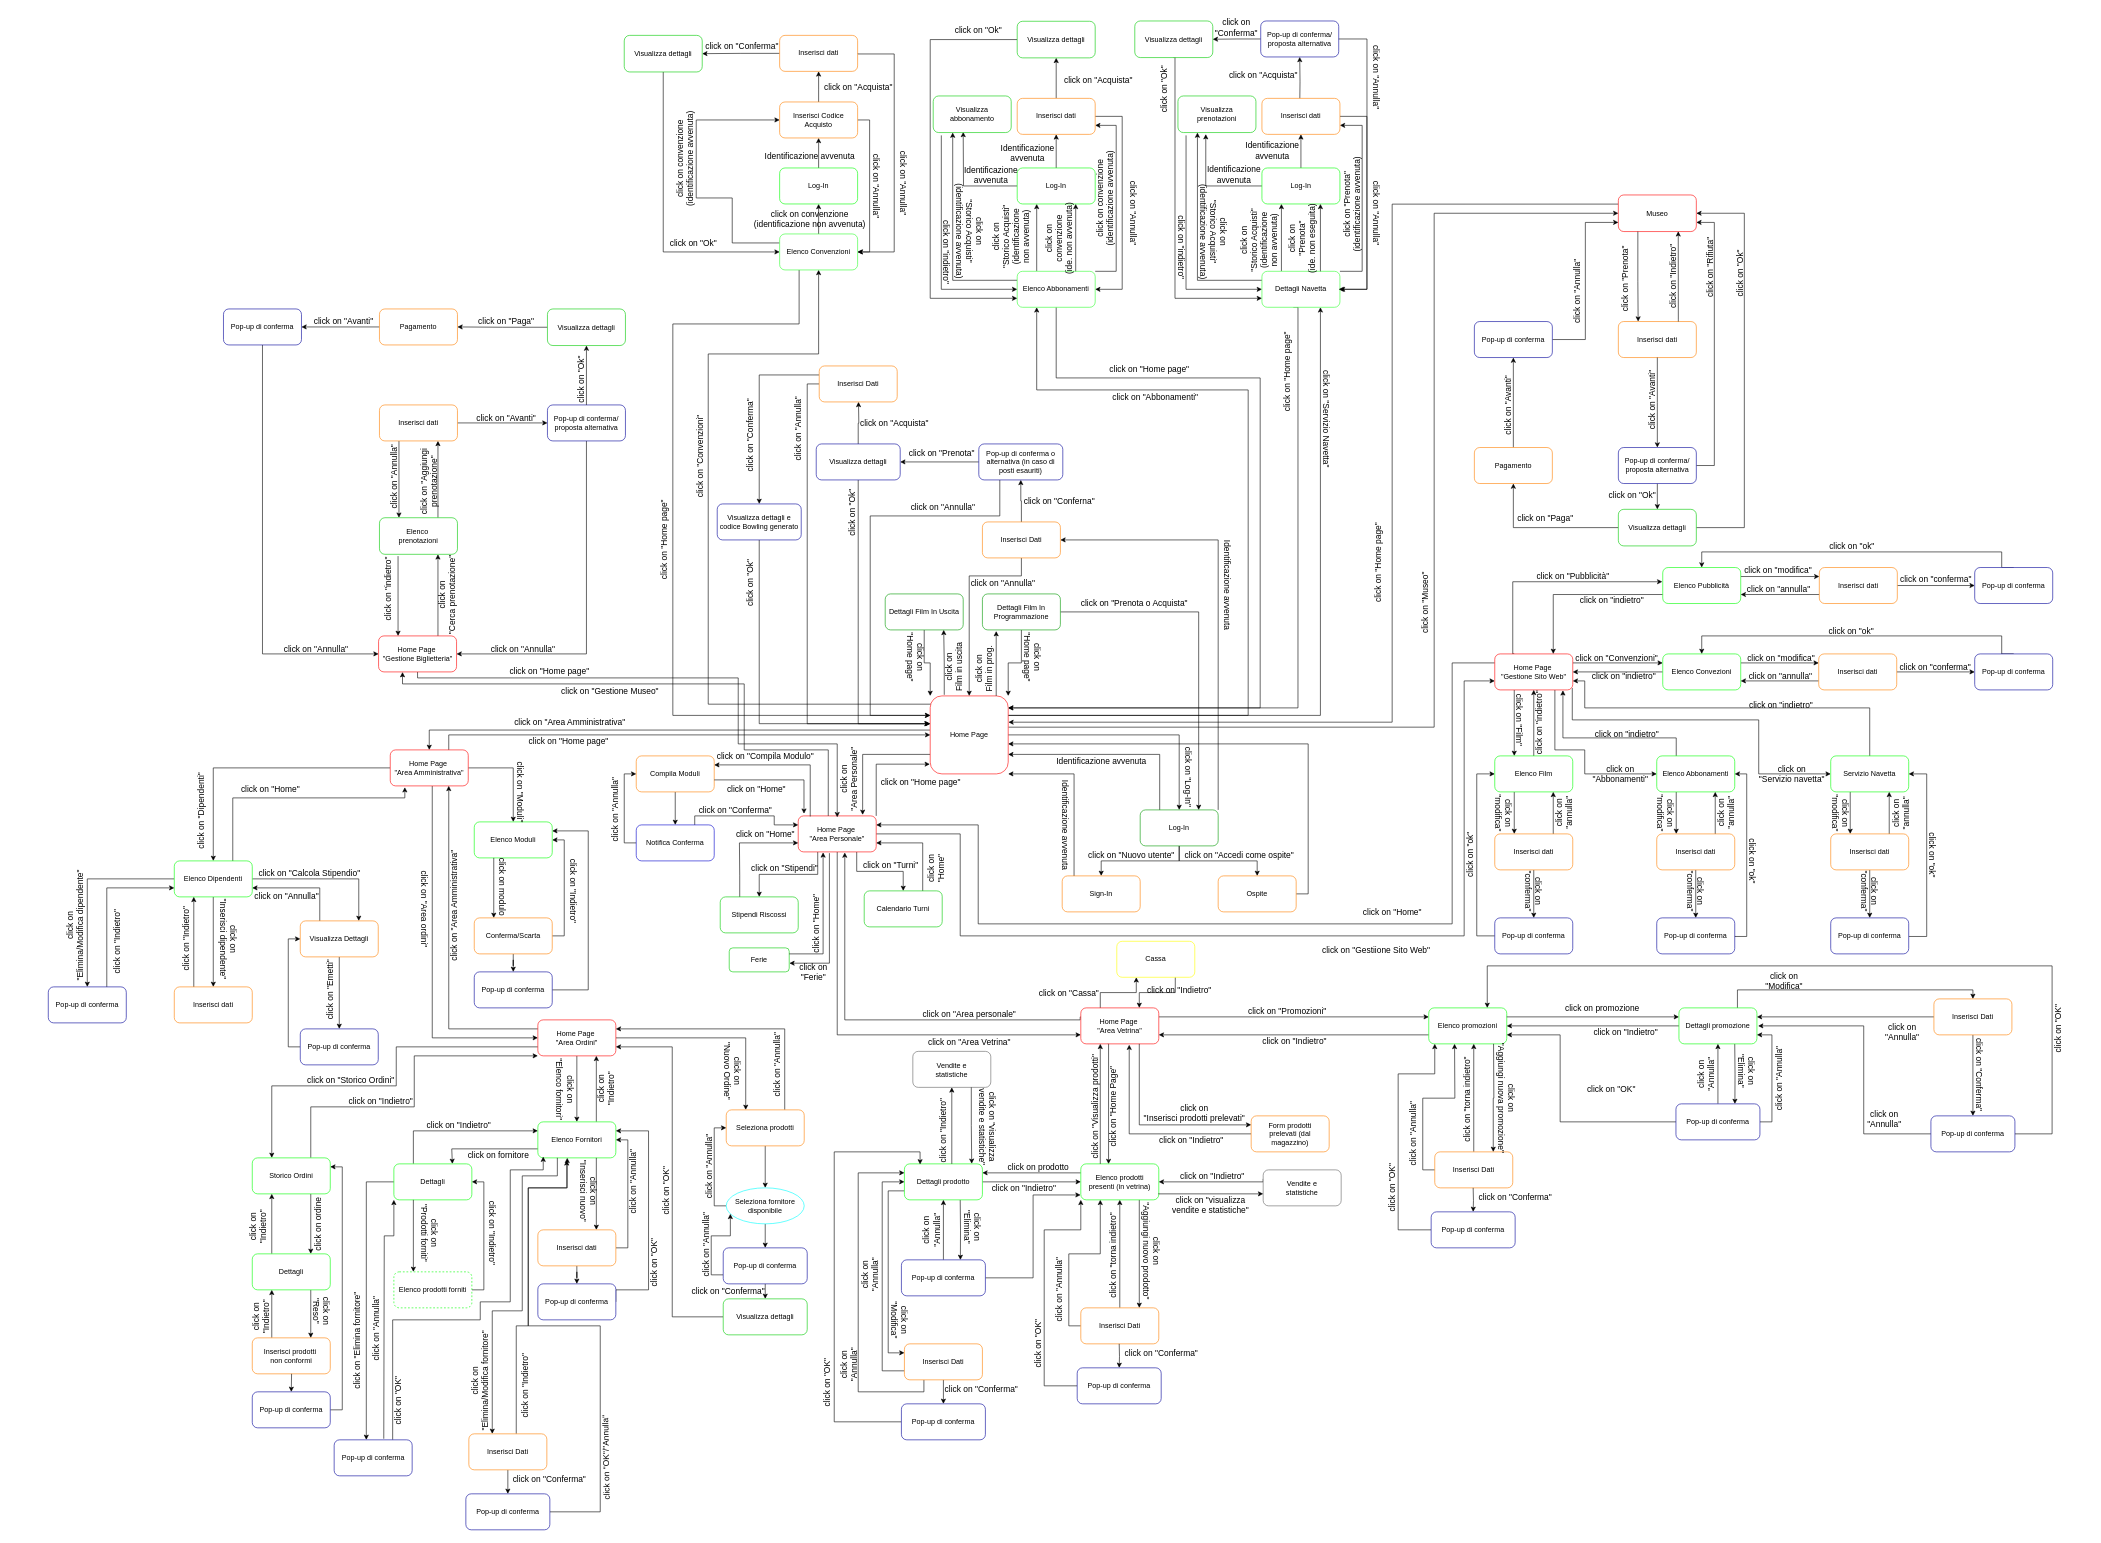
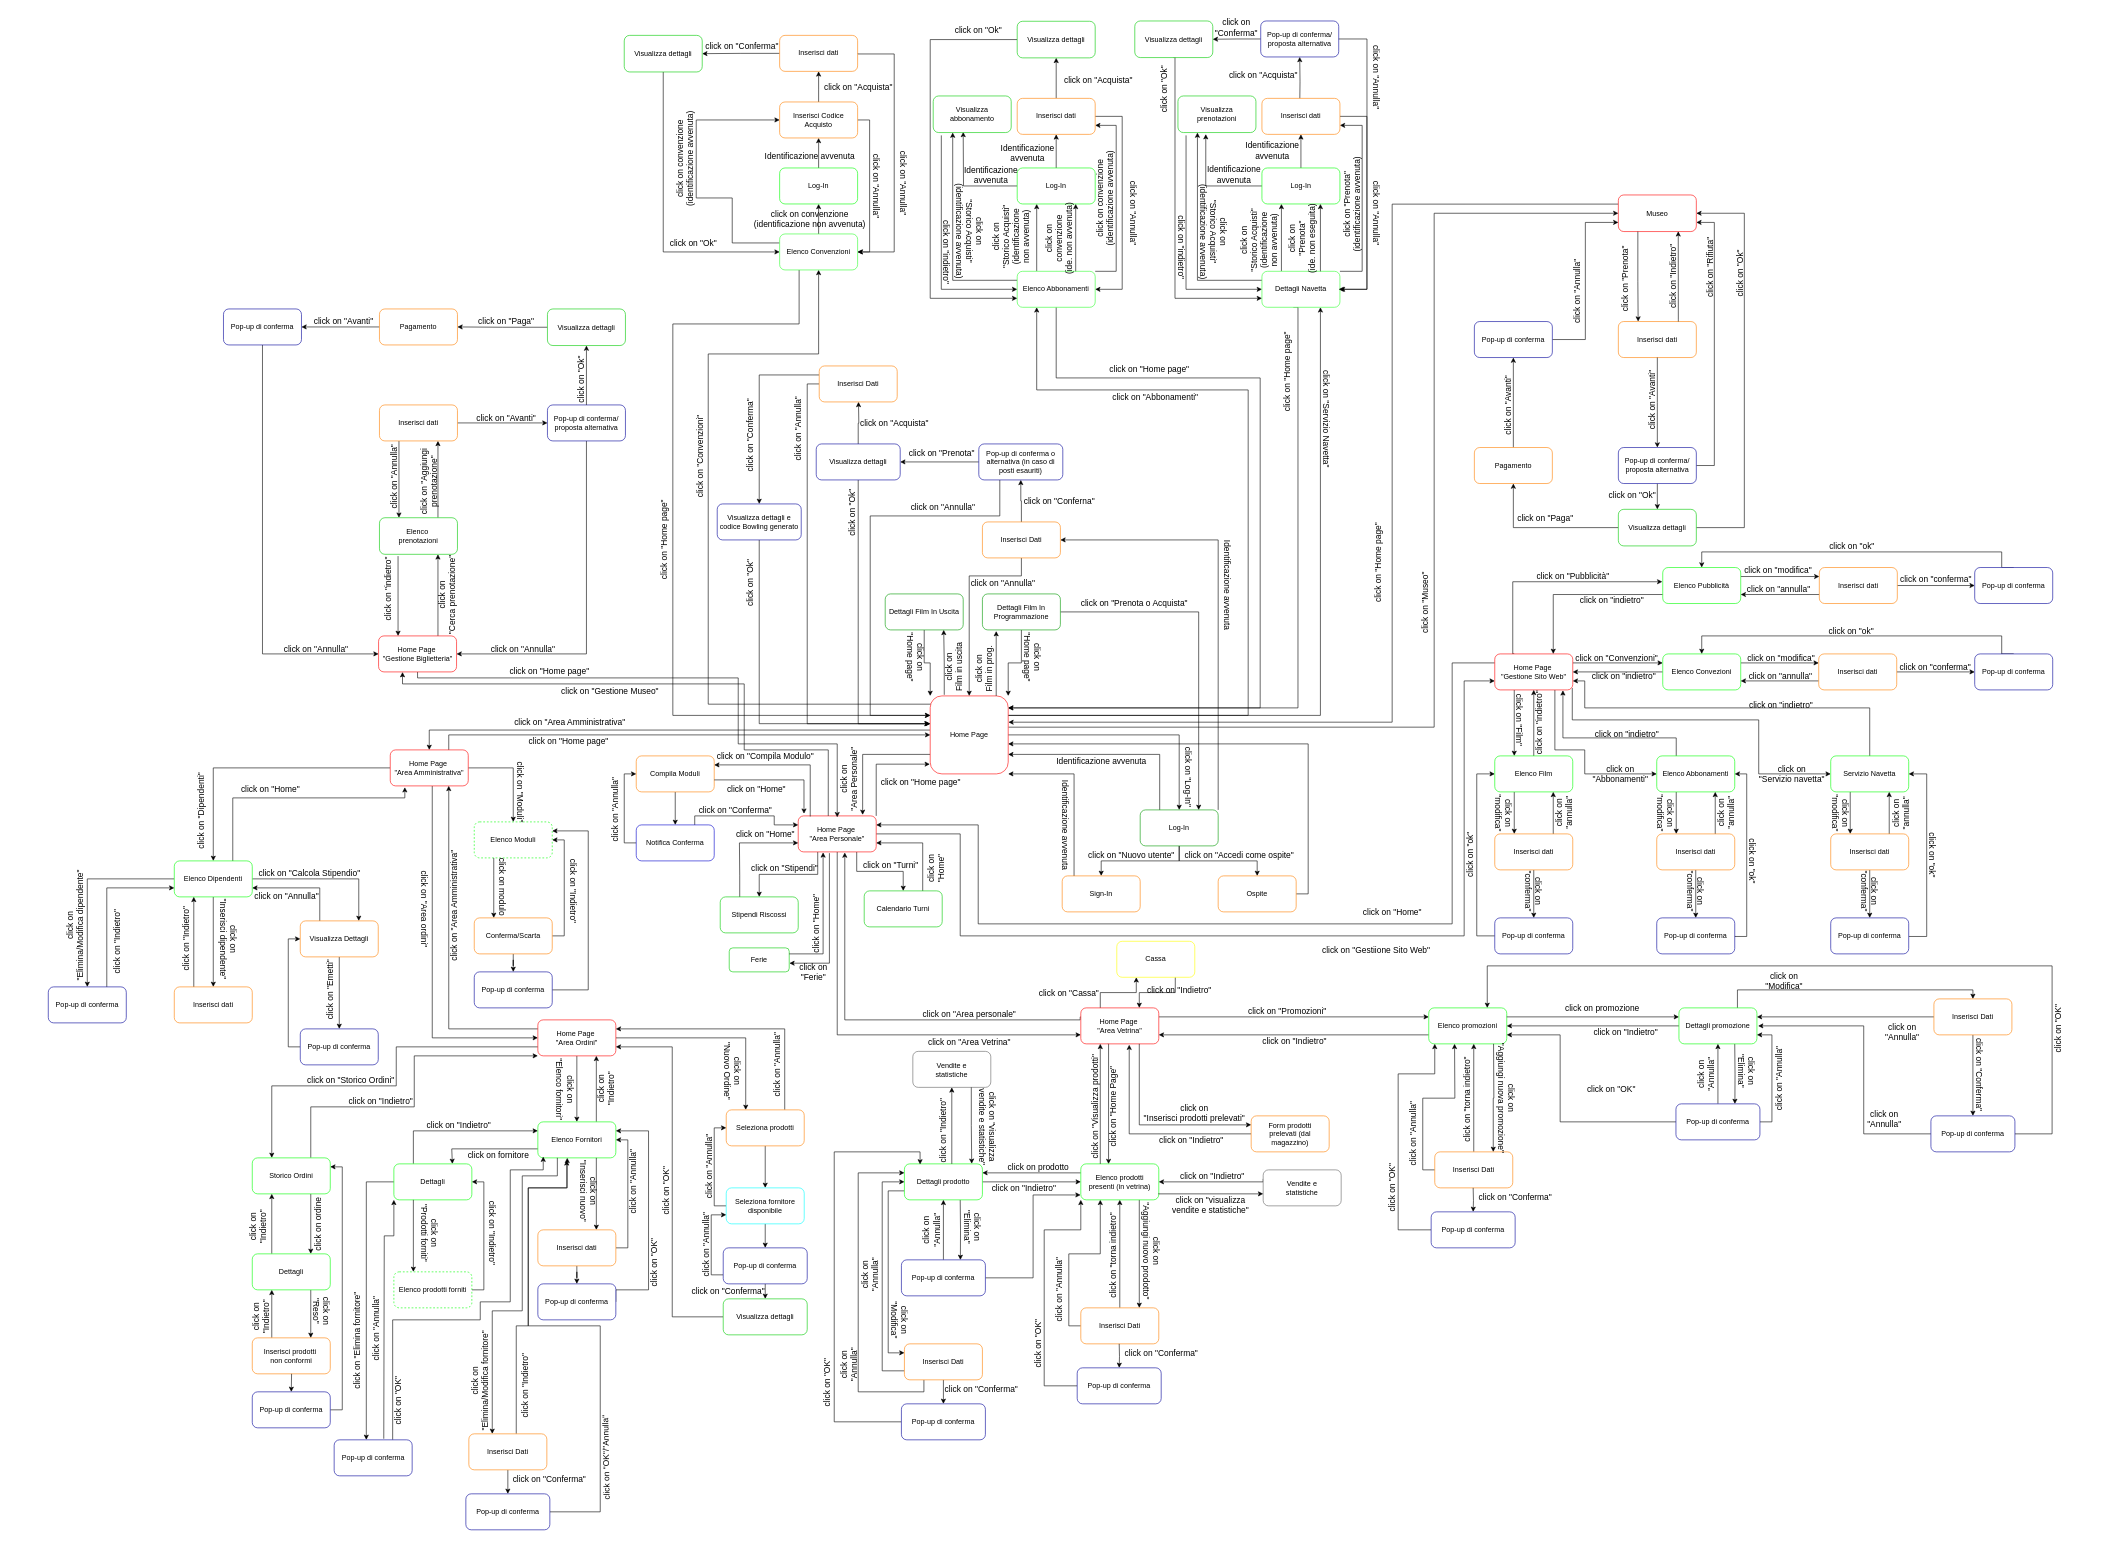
(513, 840) -> (513, 840)
(765, 1206) -> (765, 1206)
